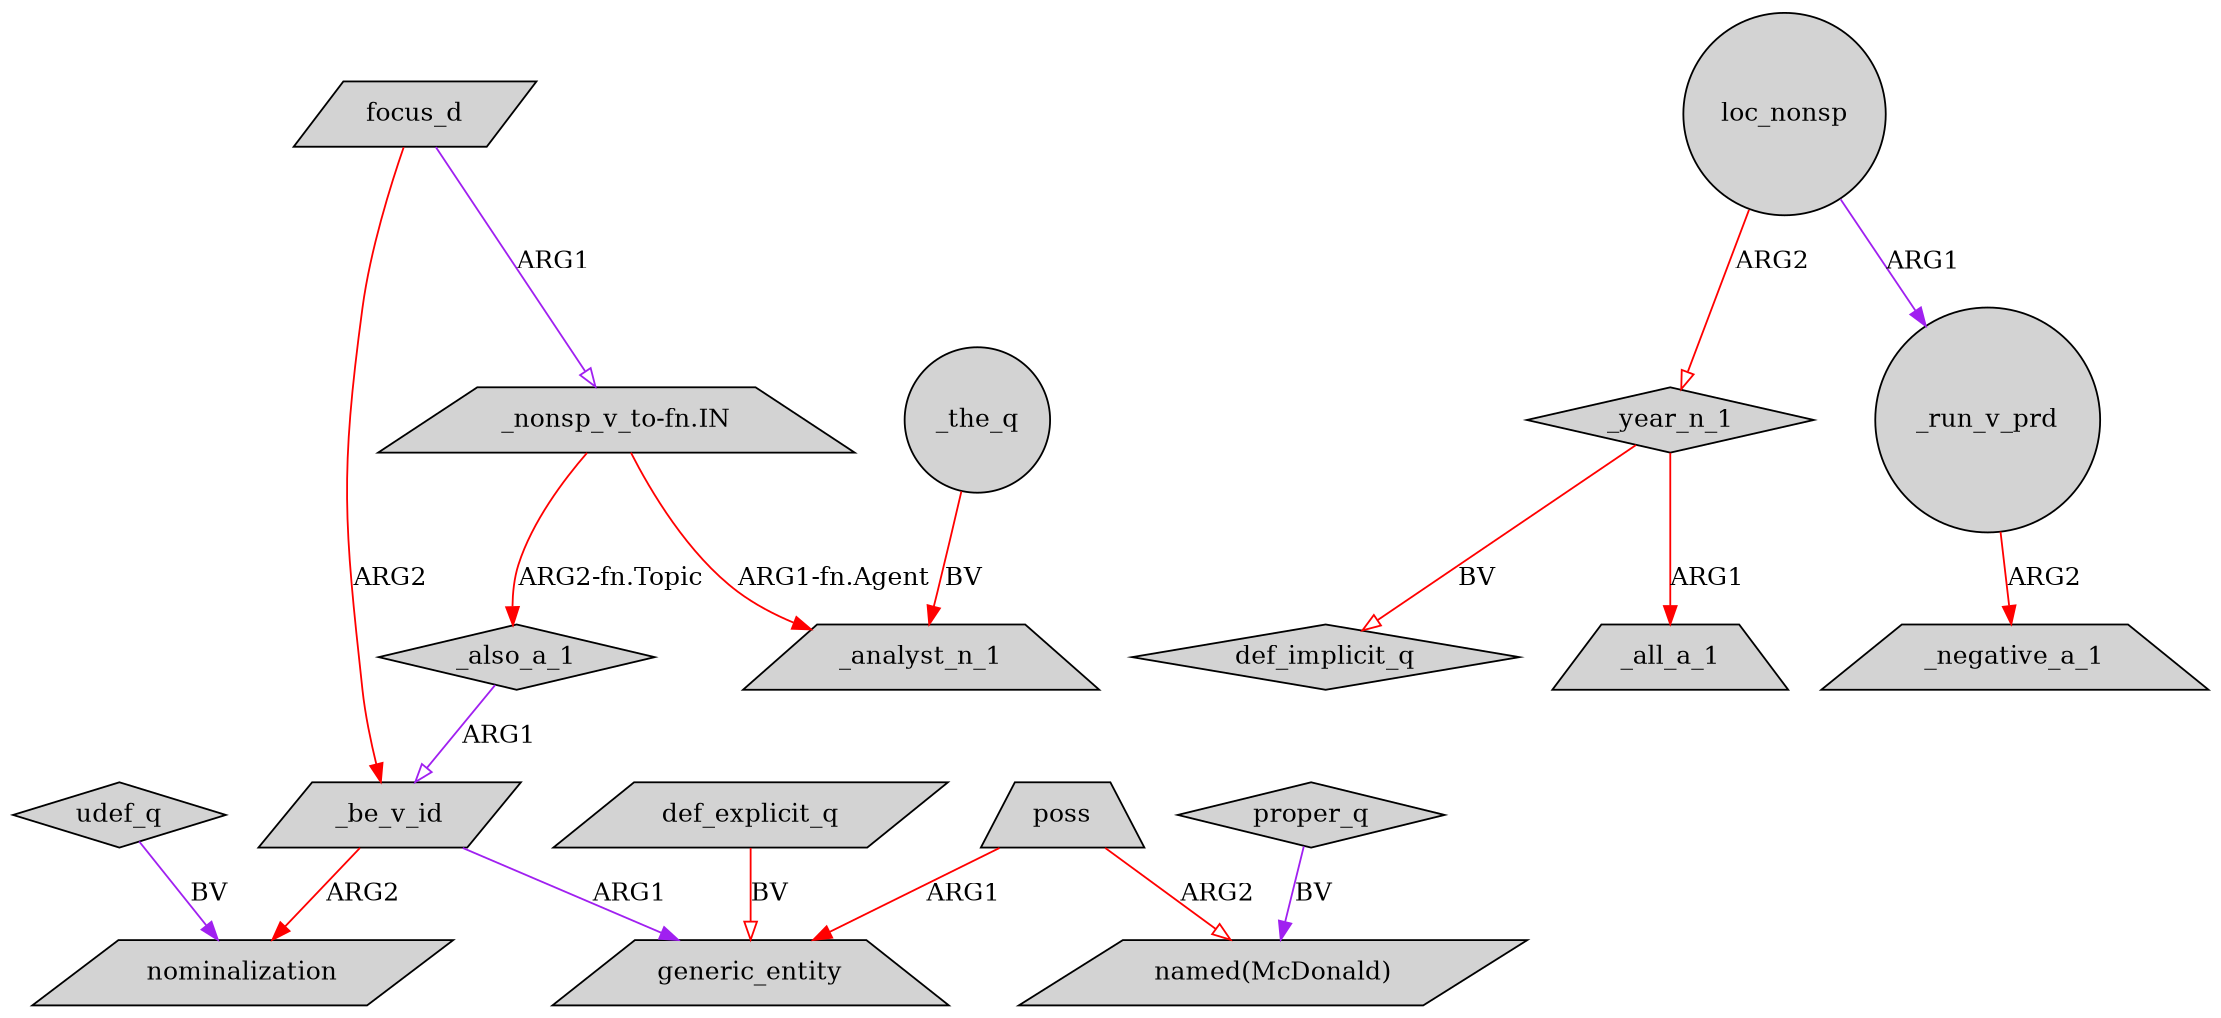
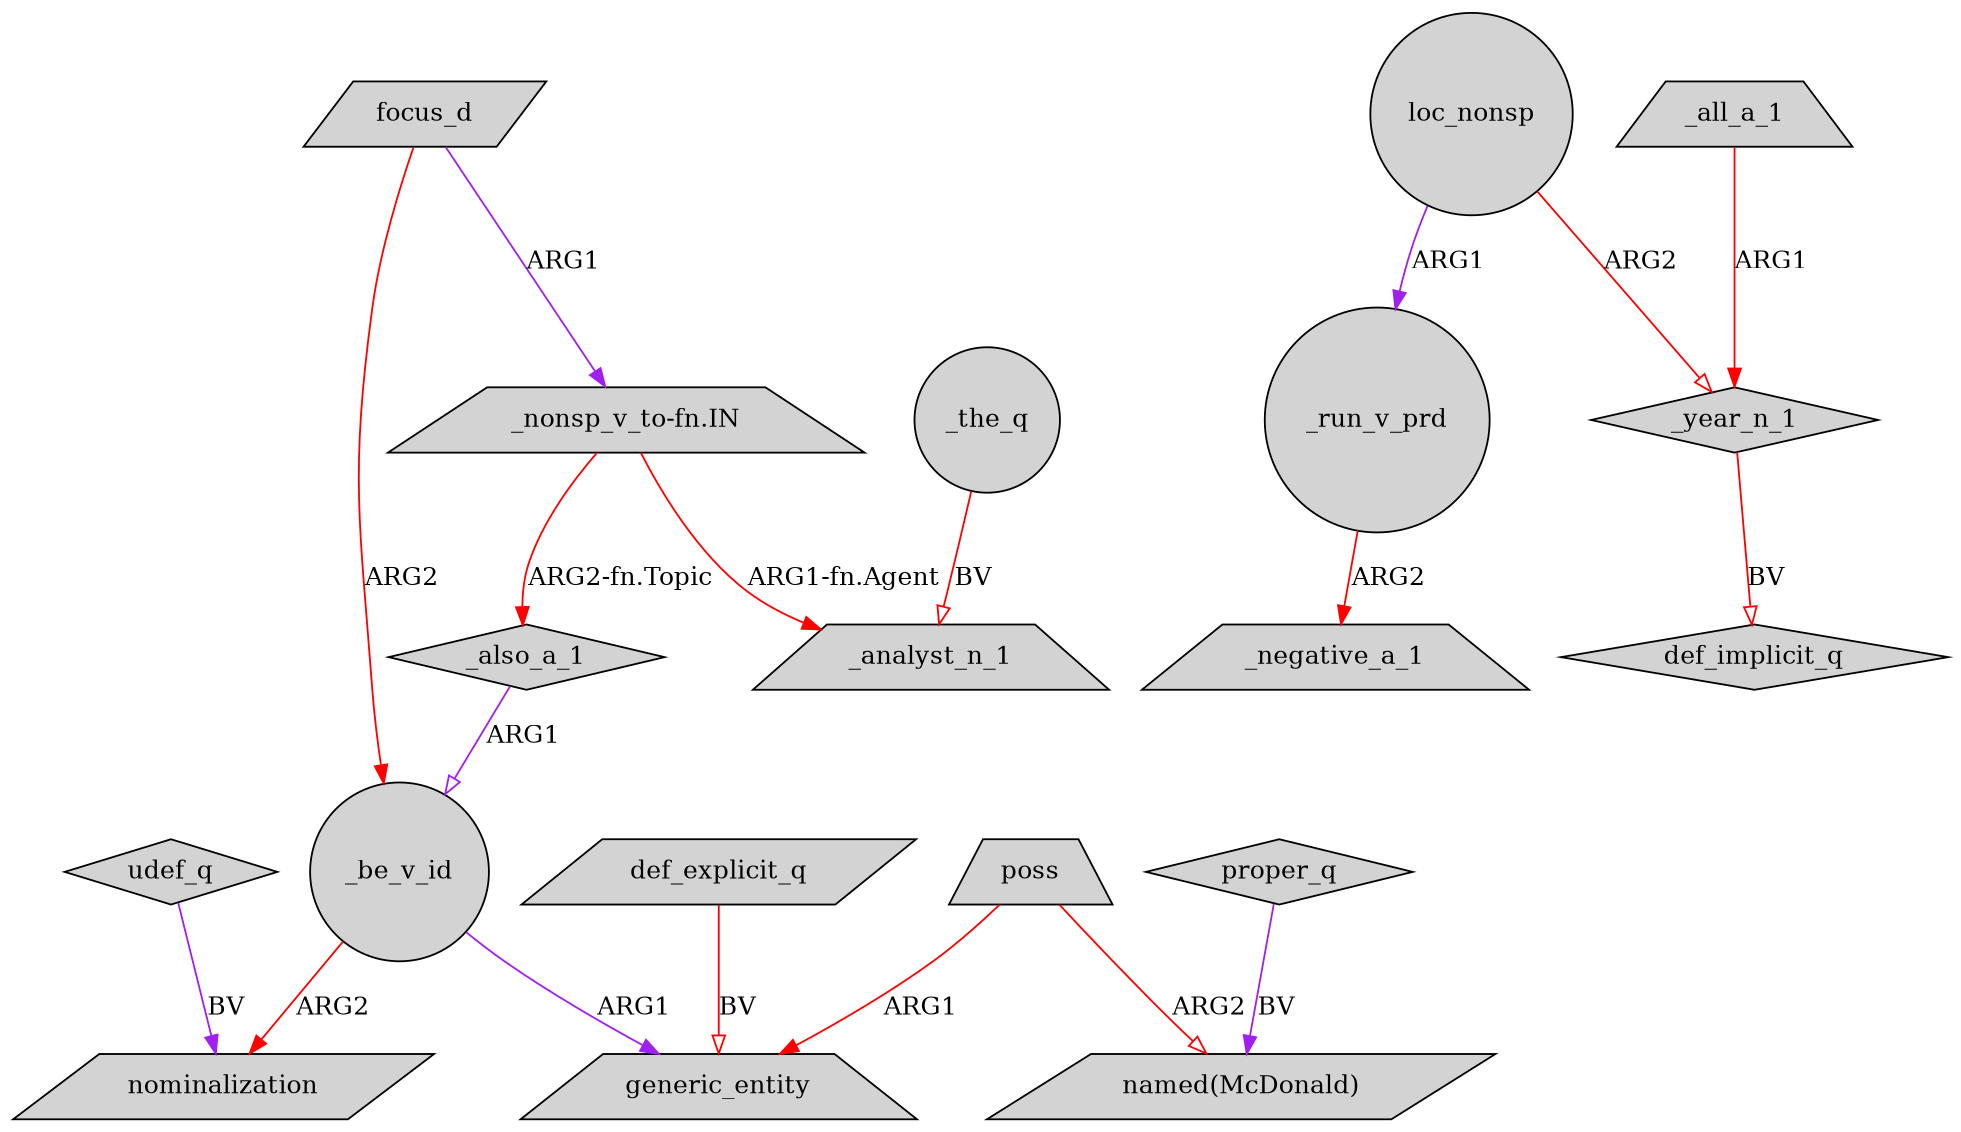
(510, 259) -> (520, 259)
(1670, 529) -> (1735, 257)
(948, 549) -> (958, 549)
(390, 815) -> (400, 872)
